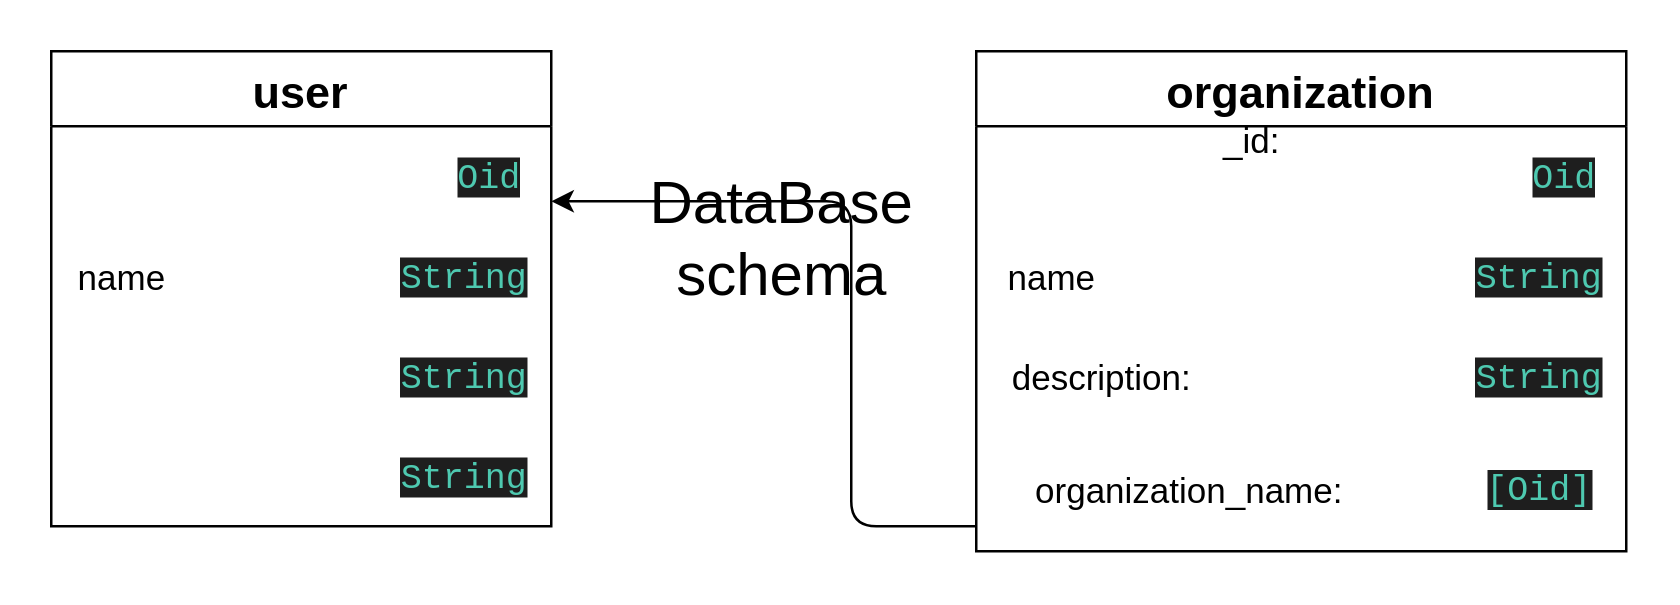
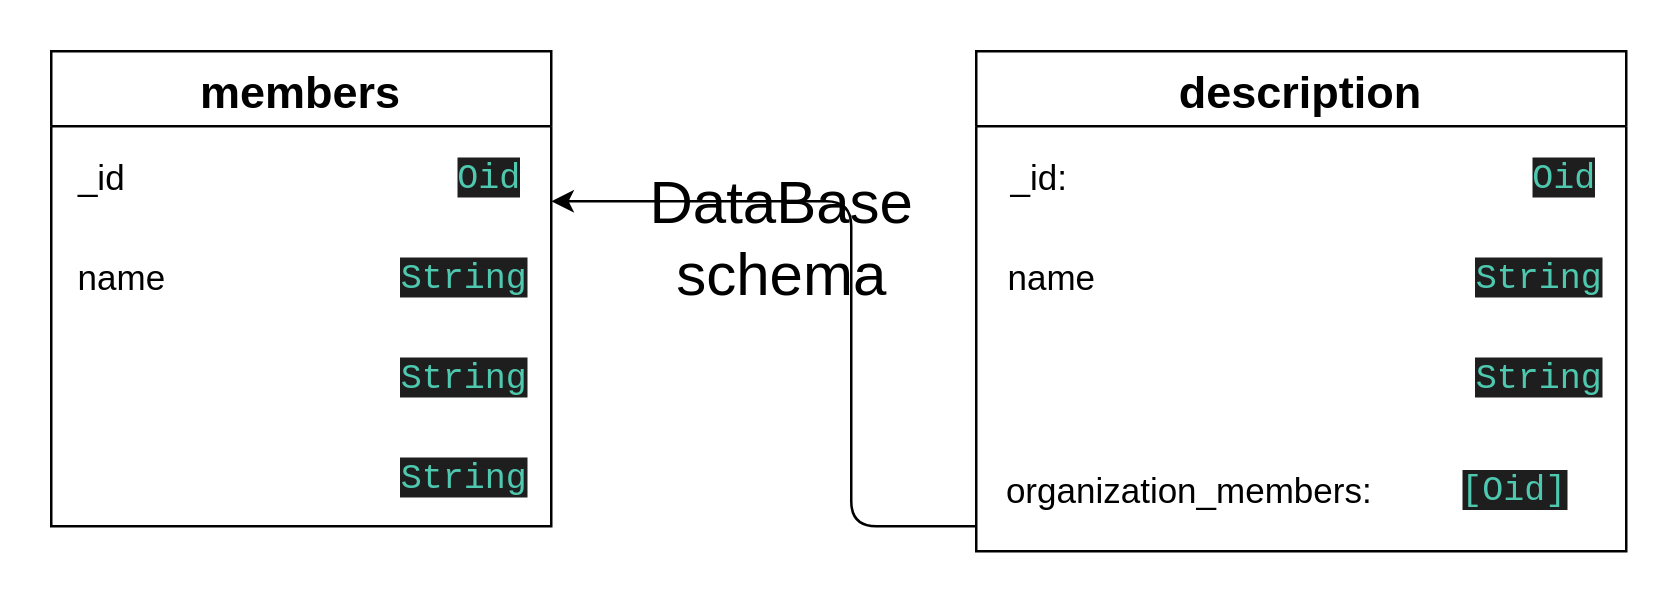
(301, 89) -> (301, 89)
(1301, 89) -> (1301, 89)
(1251, 139) -> (1039, 176)
none -> (101, 176)
(1101, 376) -> none
(1190, 489) -> (1190, 489)
(1539, 489) -> (1514, 489)
